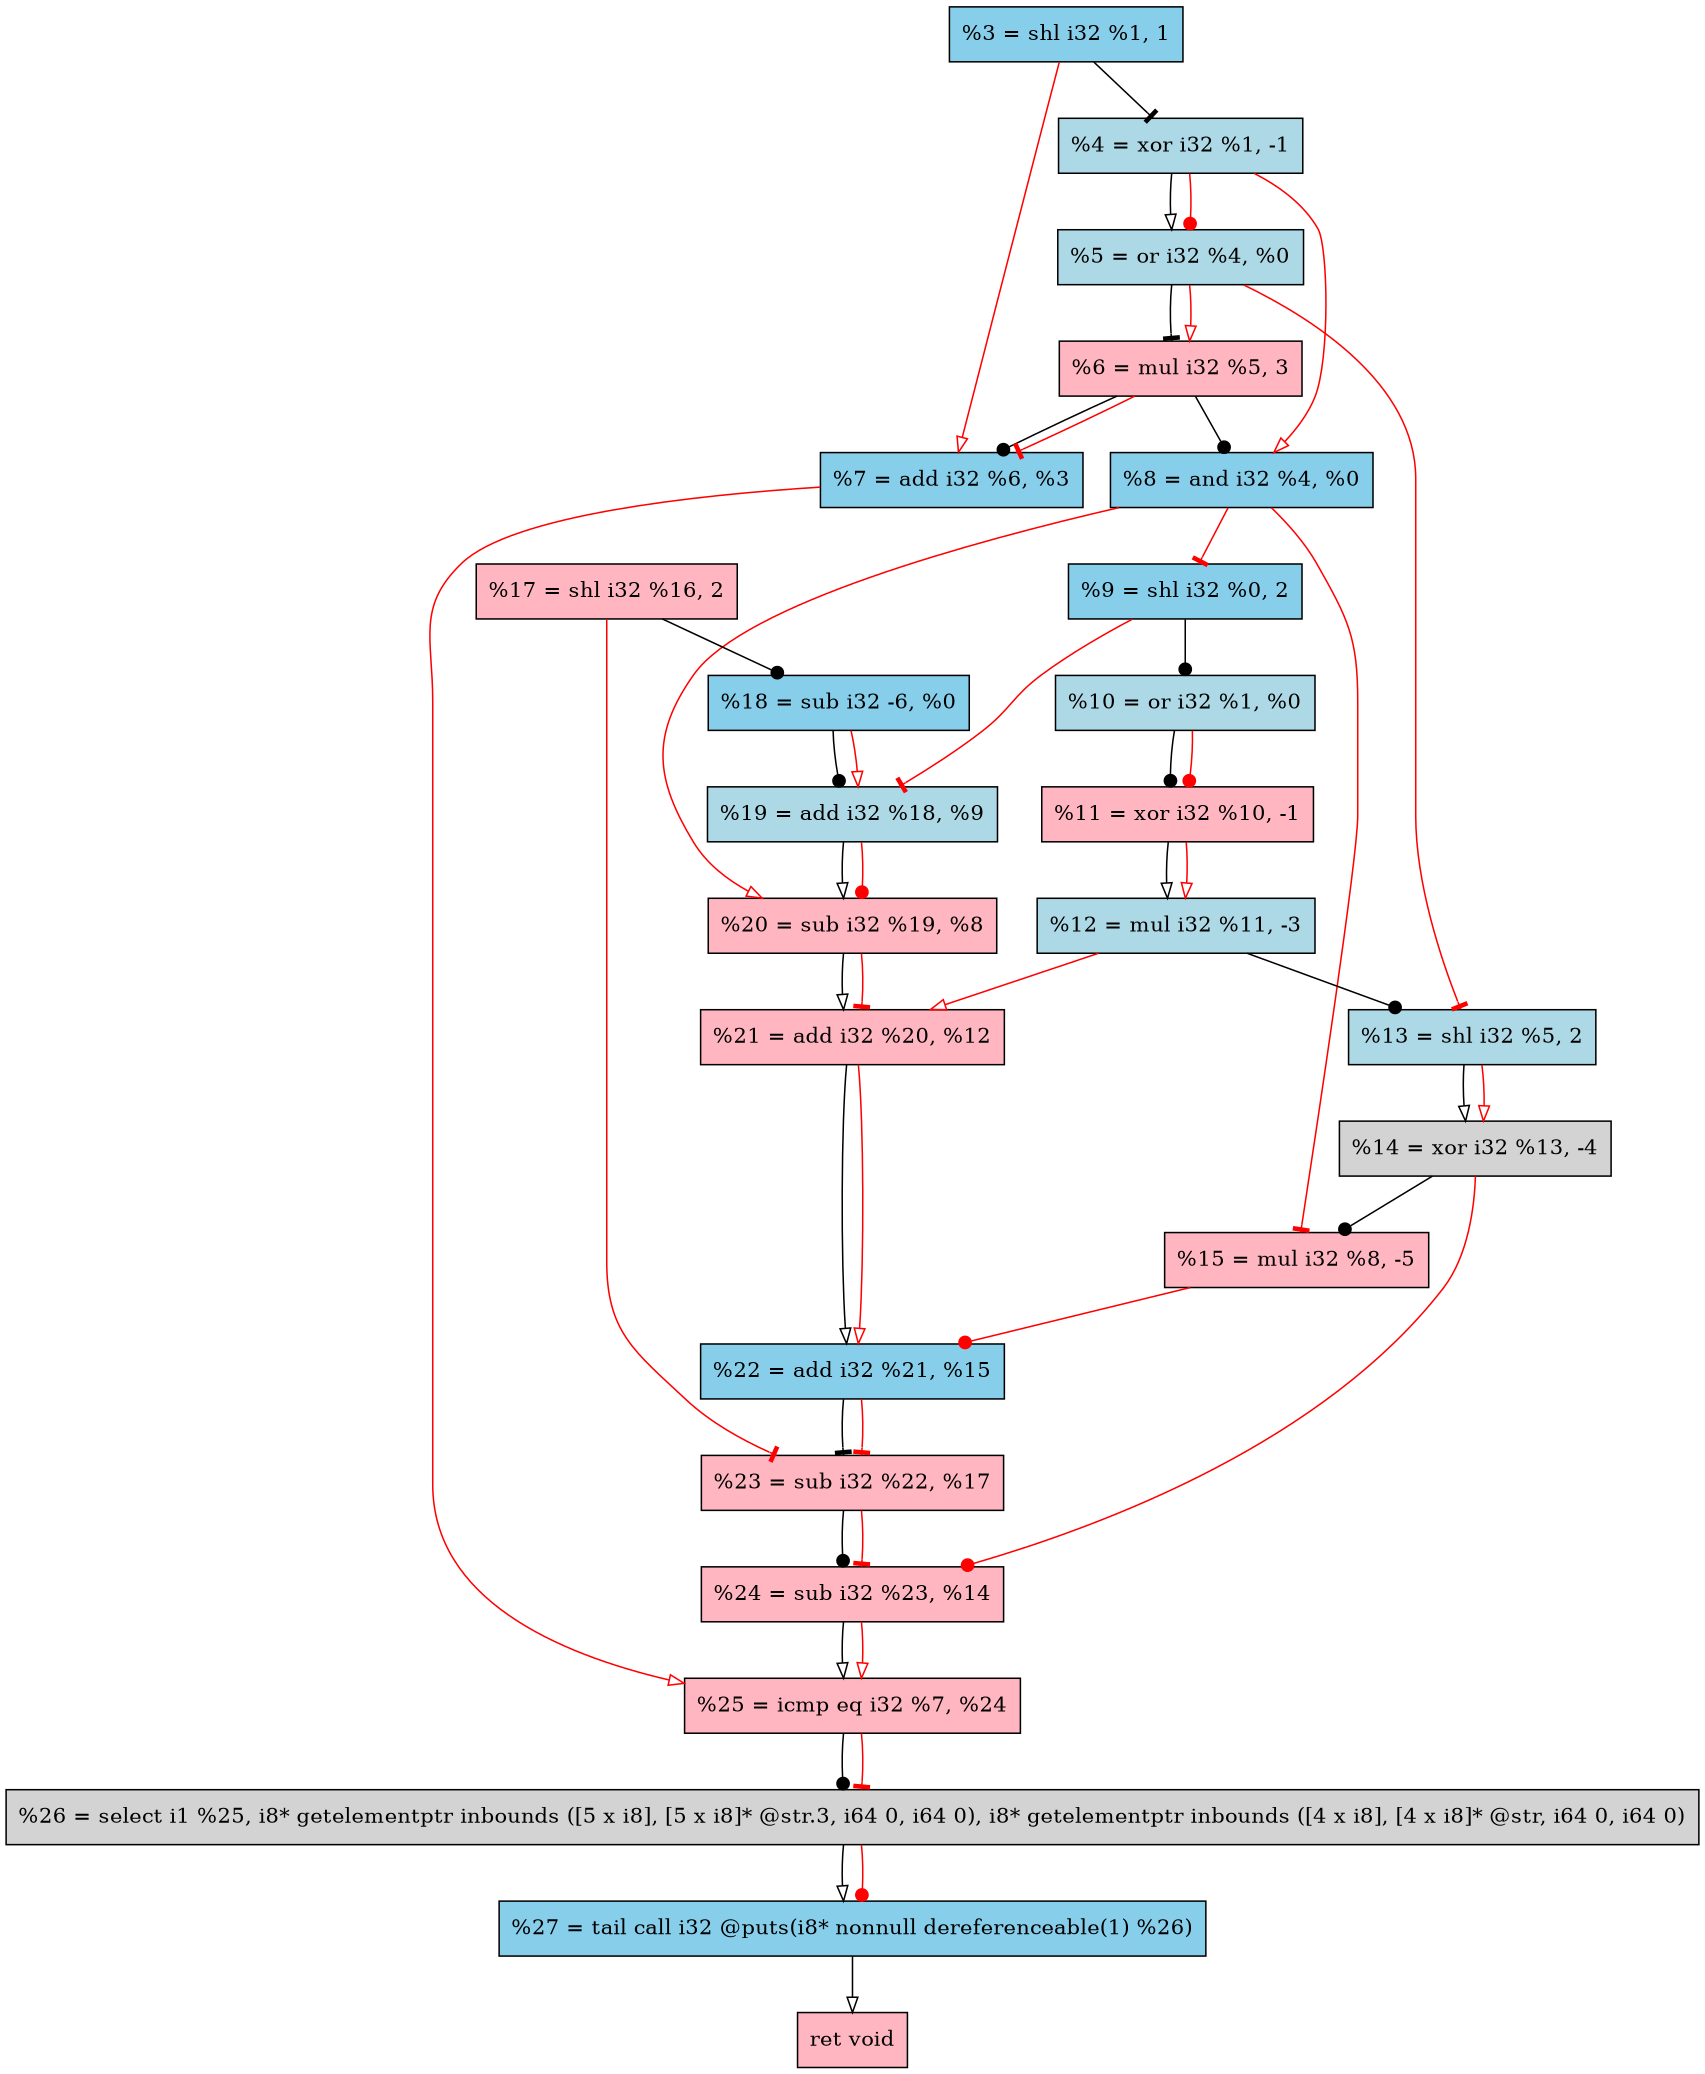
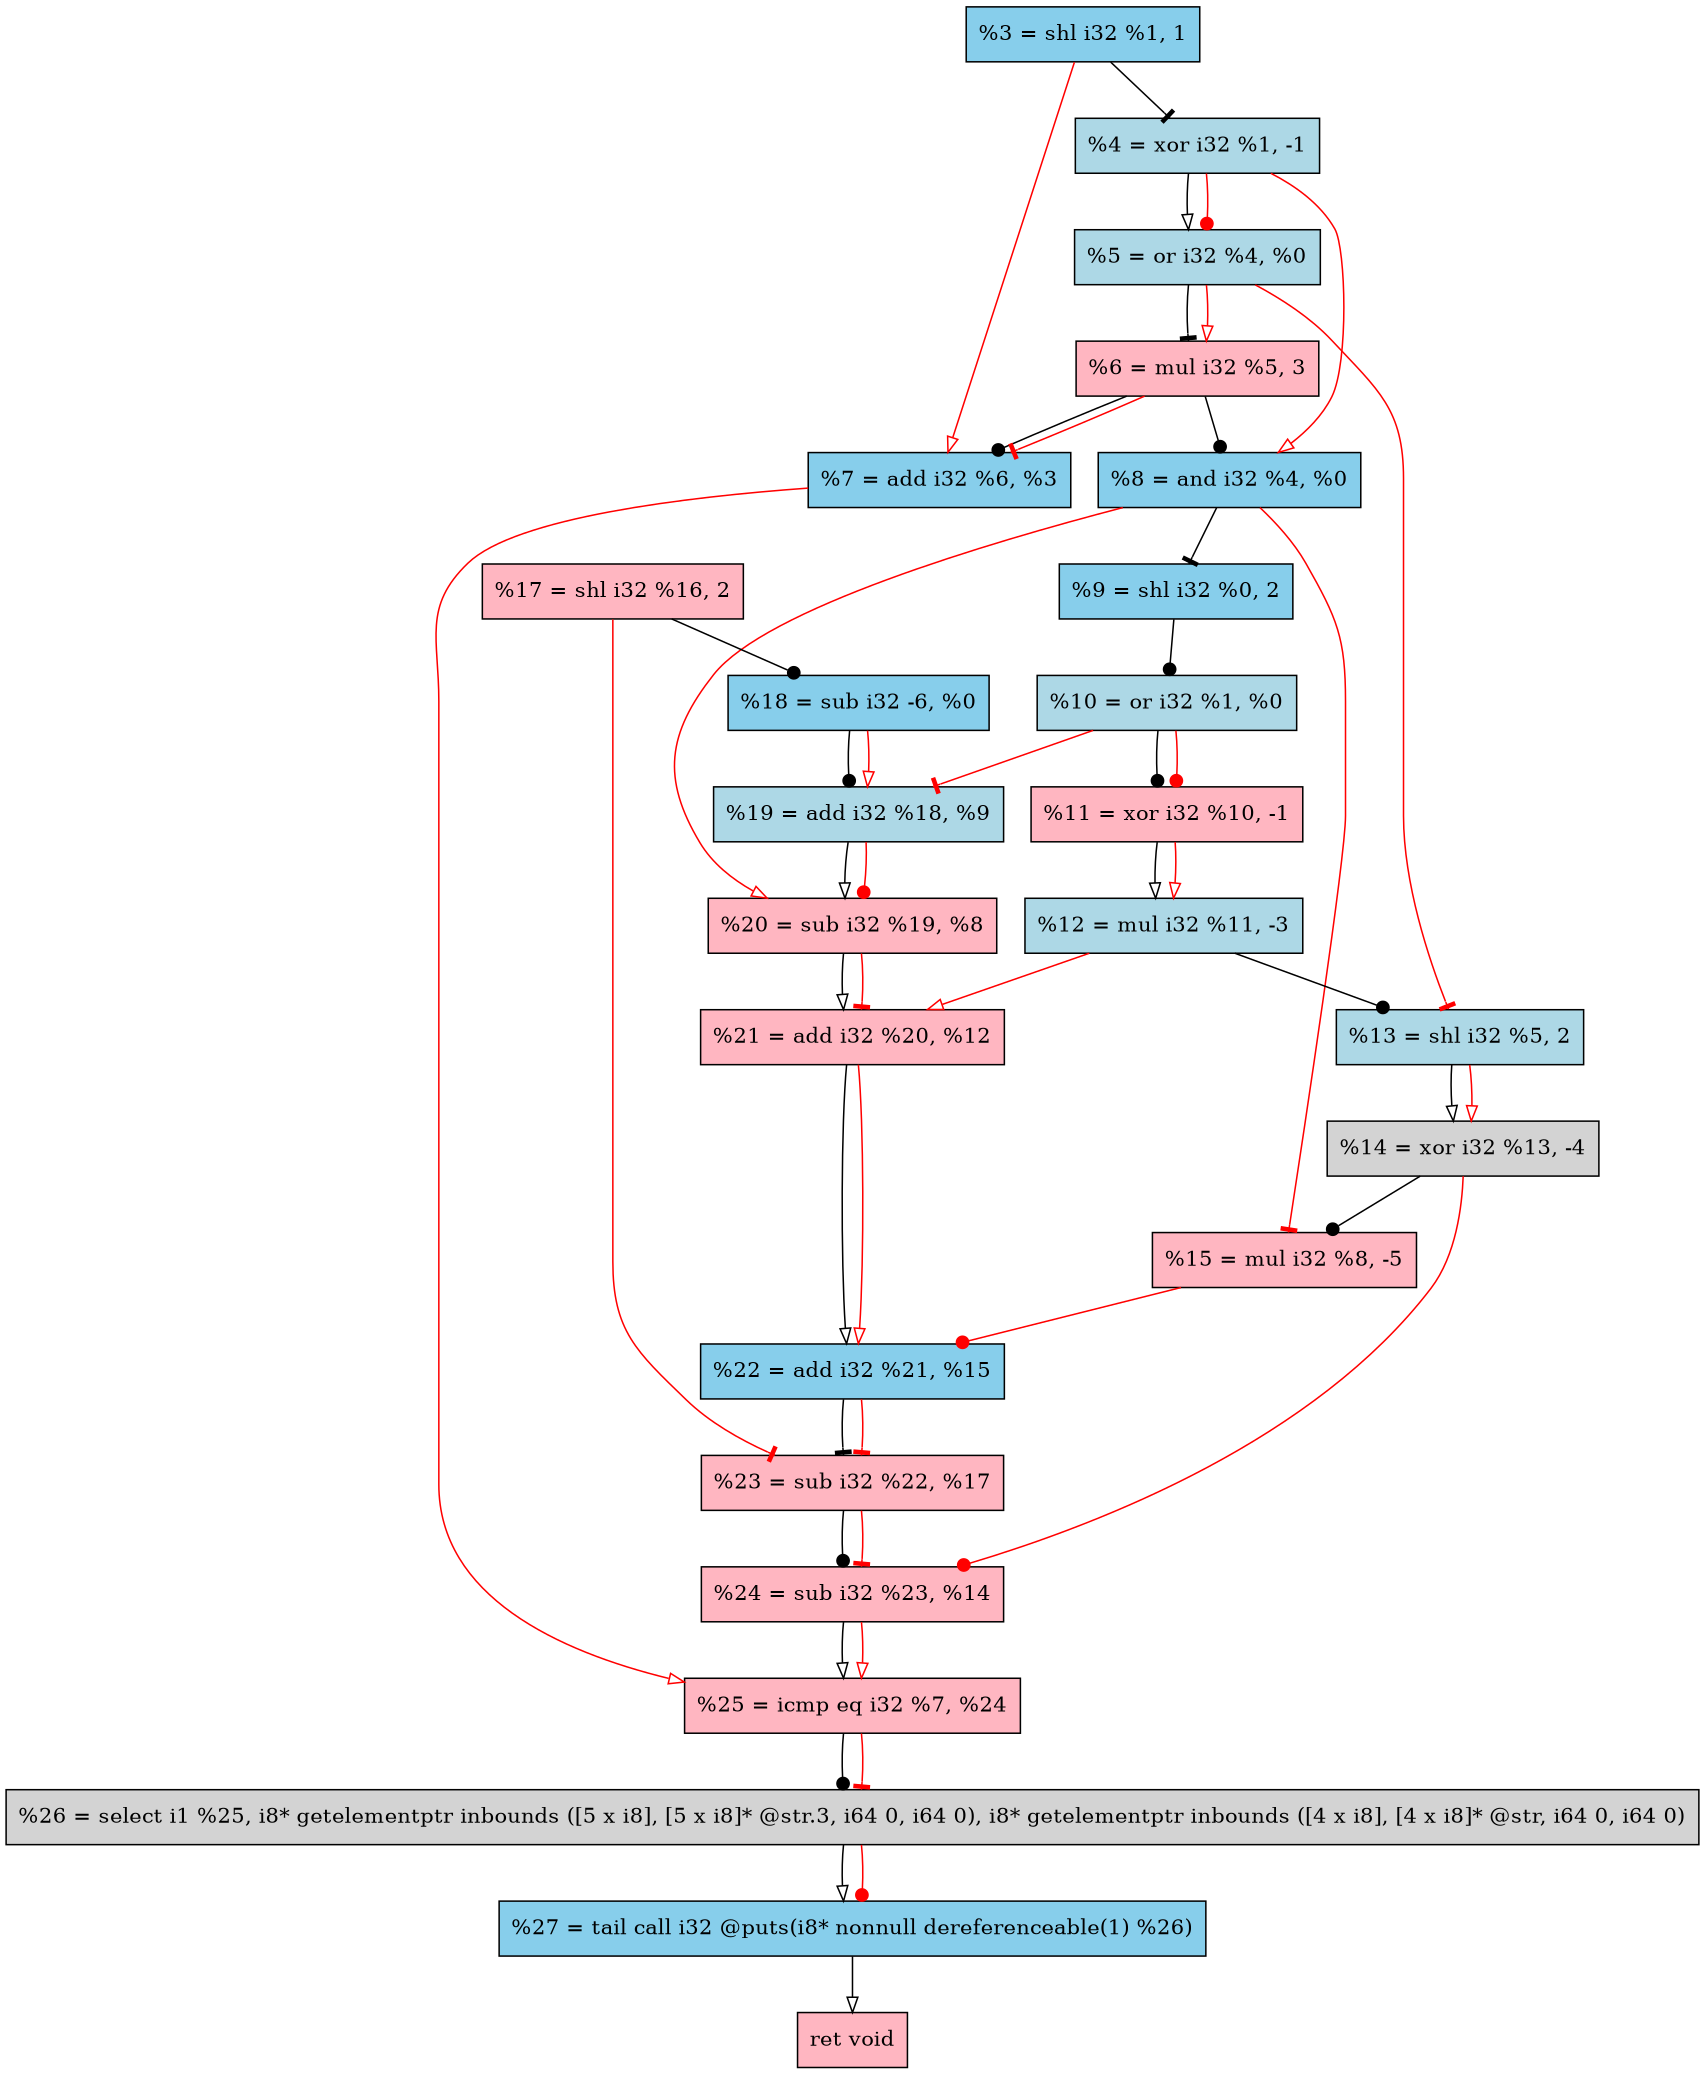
(1215, 532) -> (1204, 532)
(1016, 698) -> (1017, 757)
